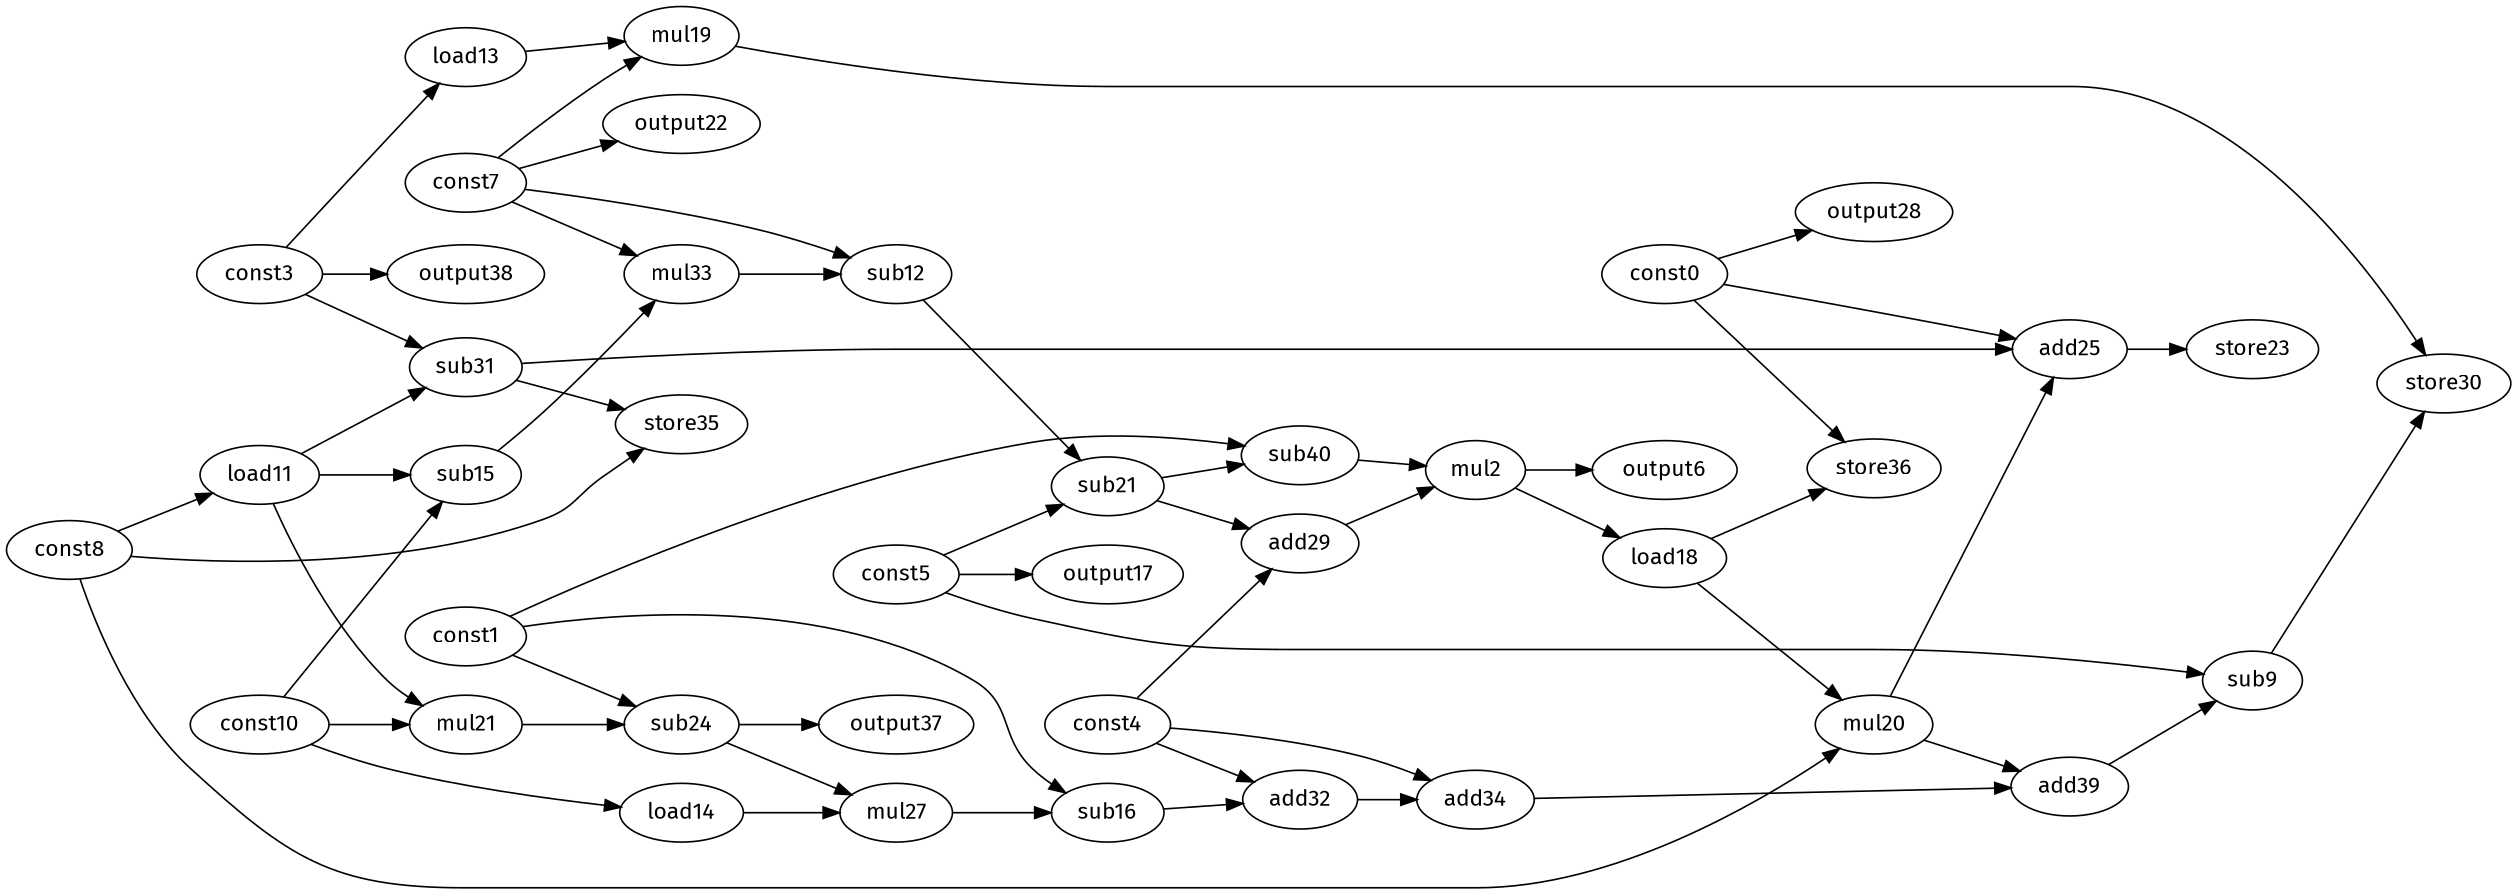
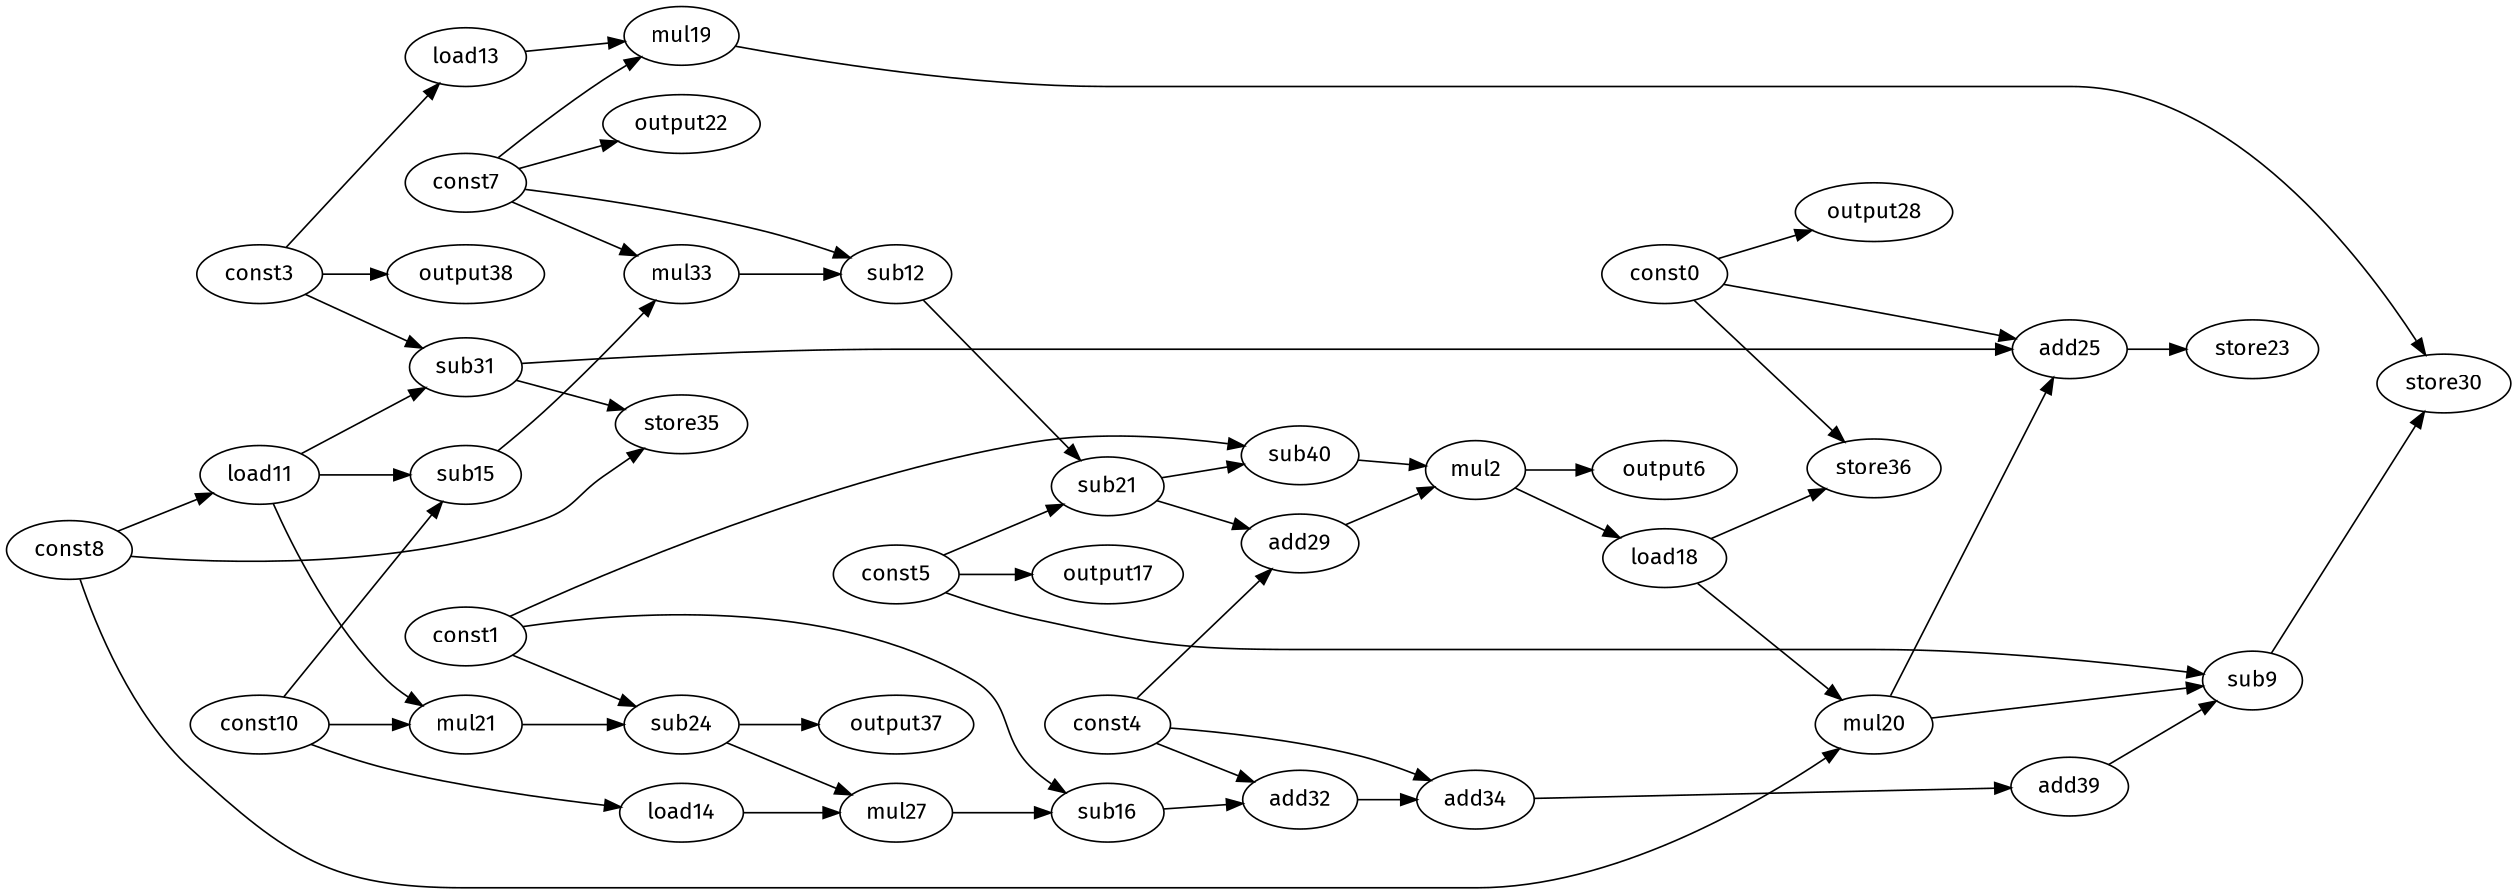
(1964, 753) -> (2059, 703)
